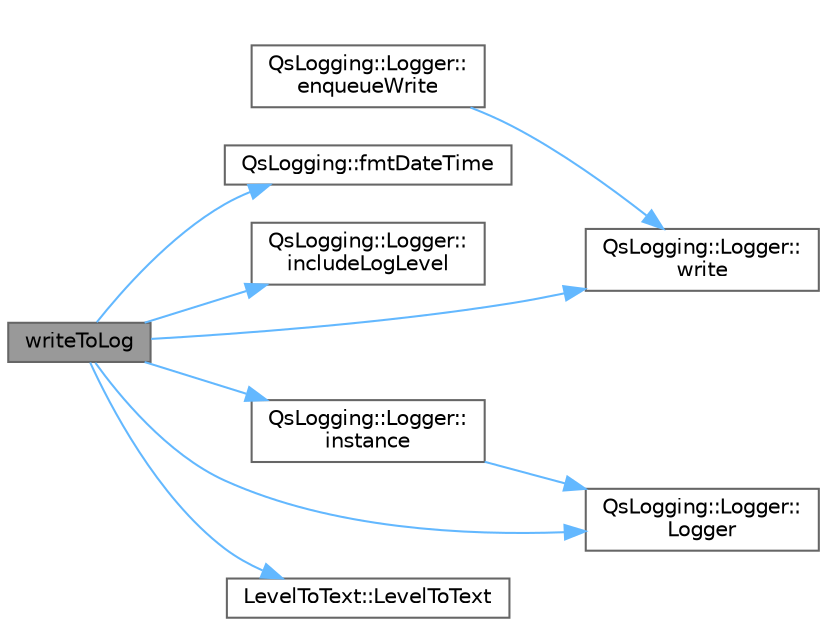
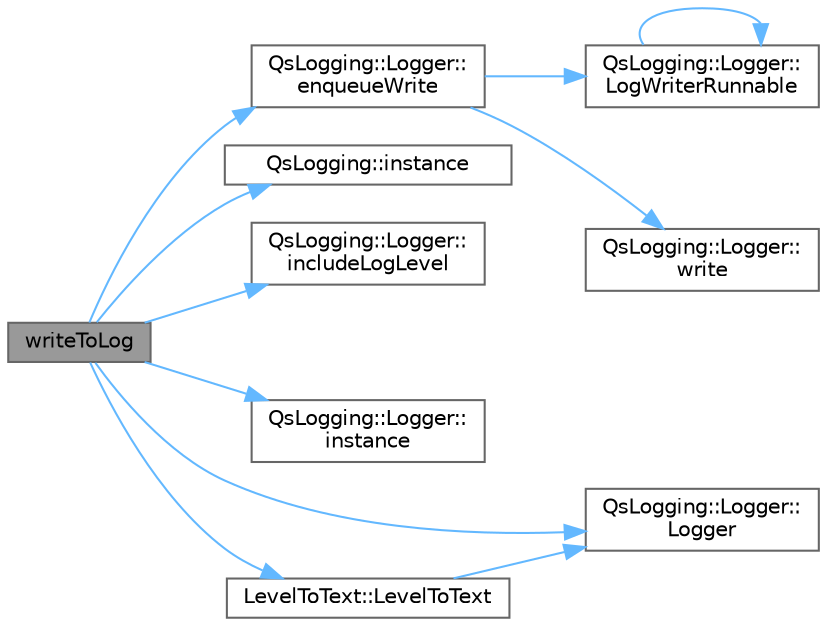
none -> (702, 76)
(368, 165) -> (368, 165)
(358, 323) -> (150, 210)
(525, 473) -> (509, 565)
